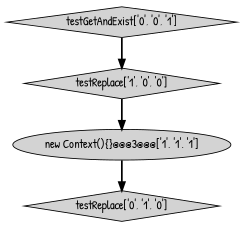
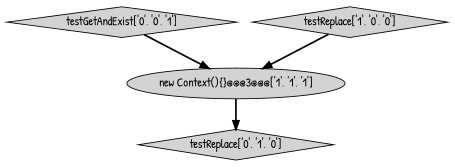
(122, 49) -> (173, 50)
